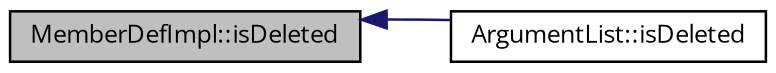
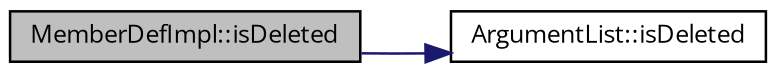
(419, 20) -> (393, 54)
